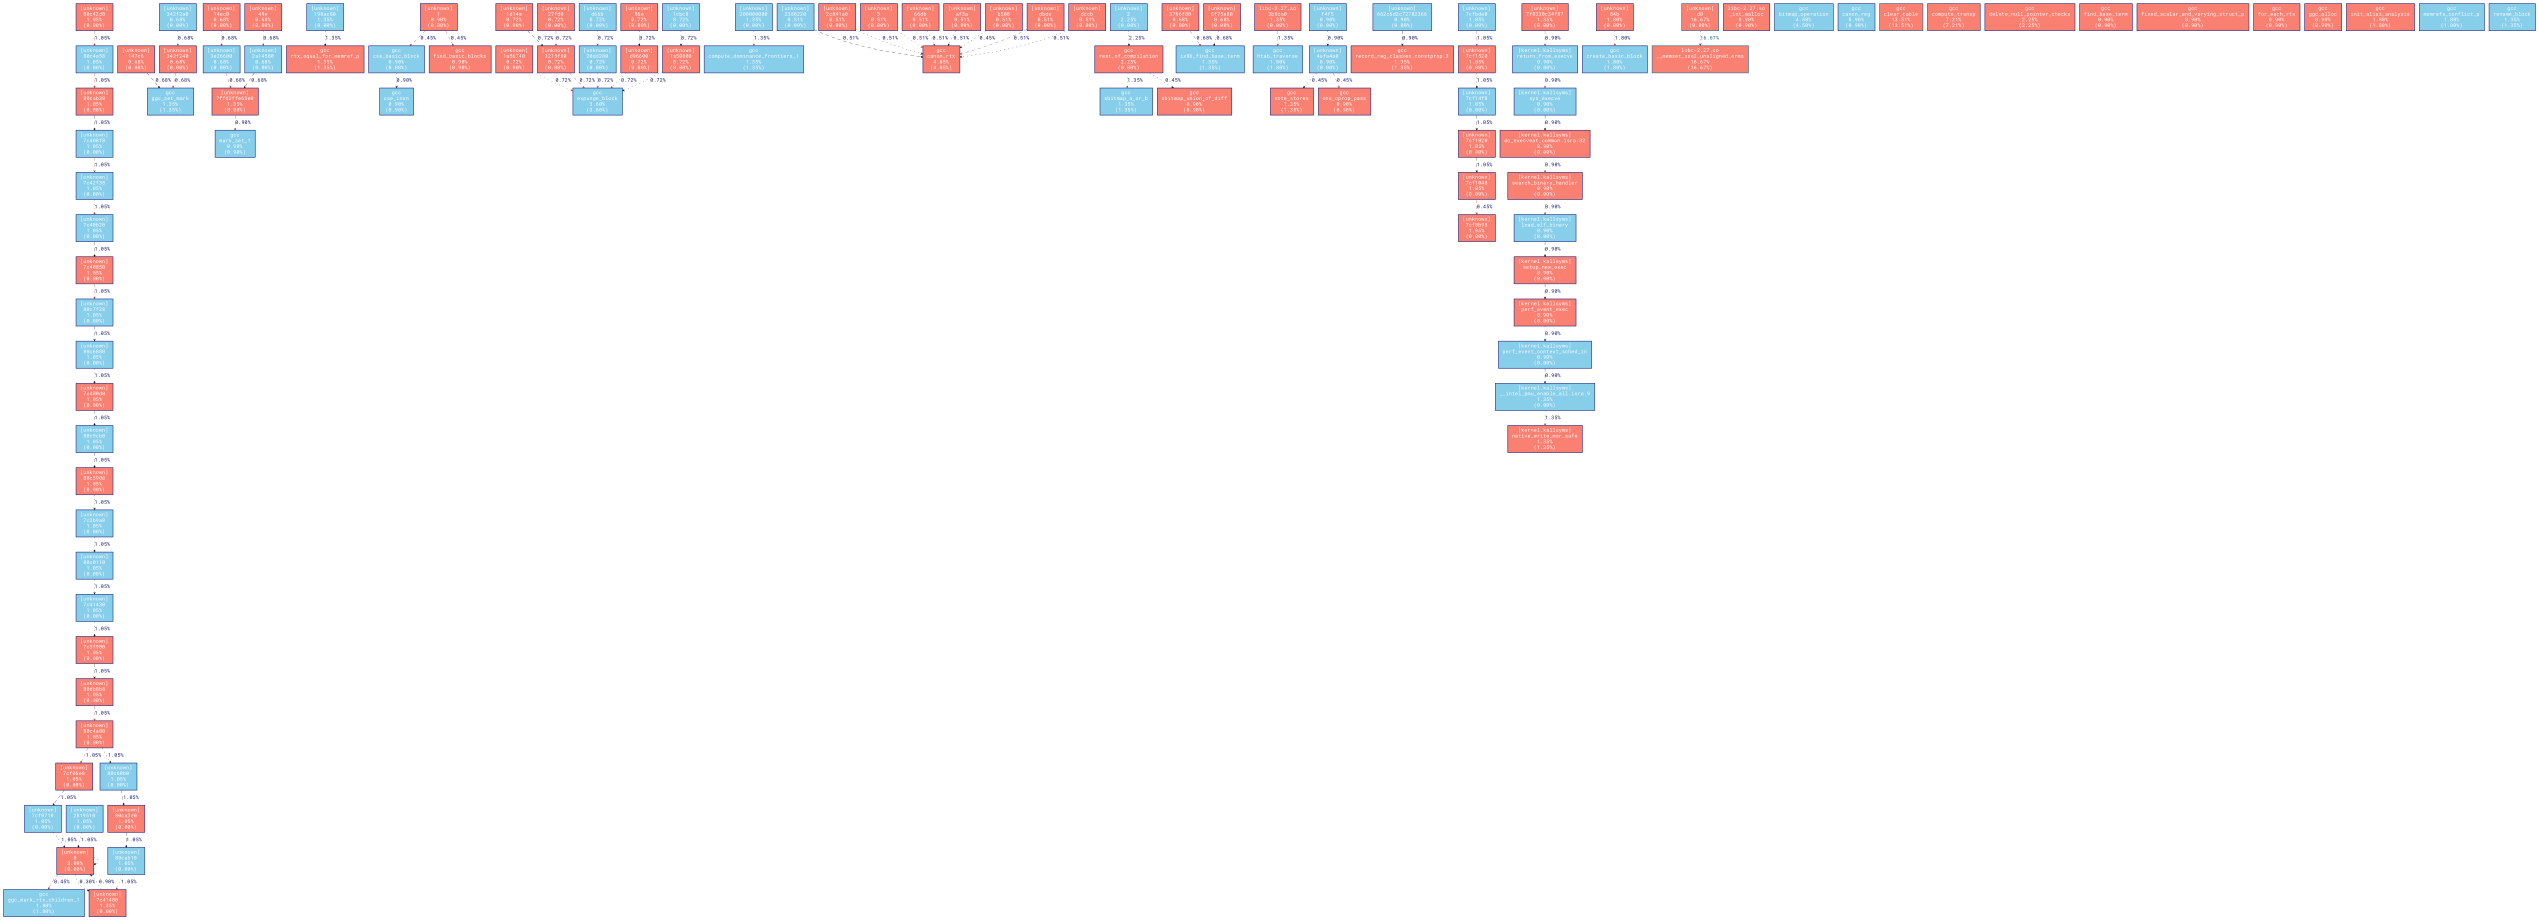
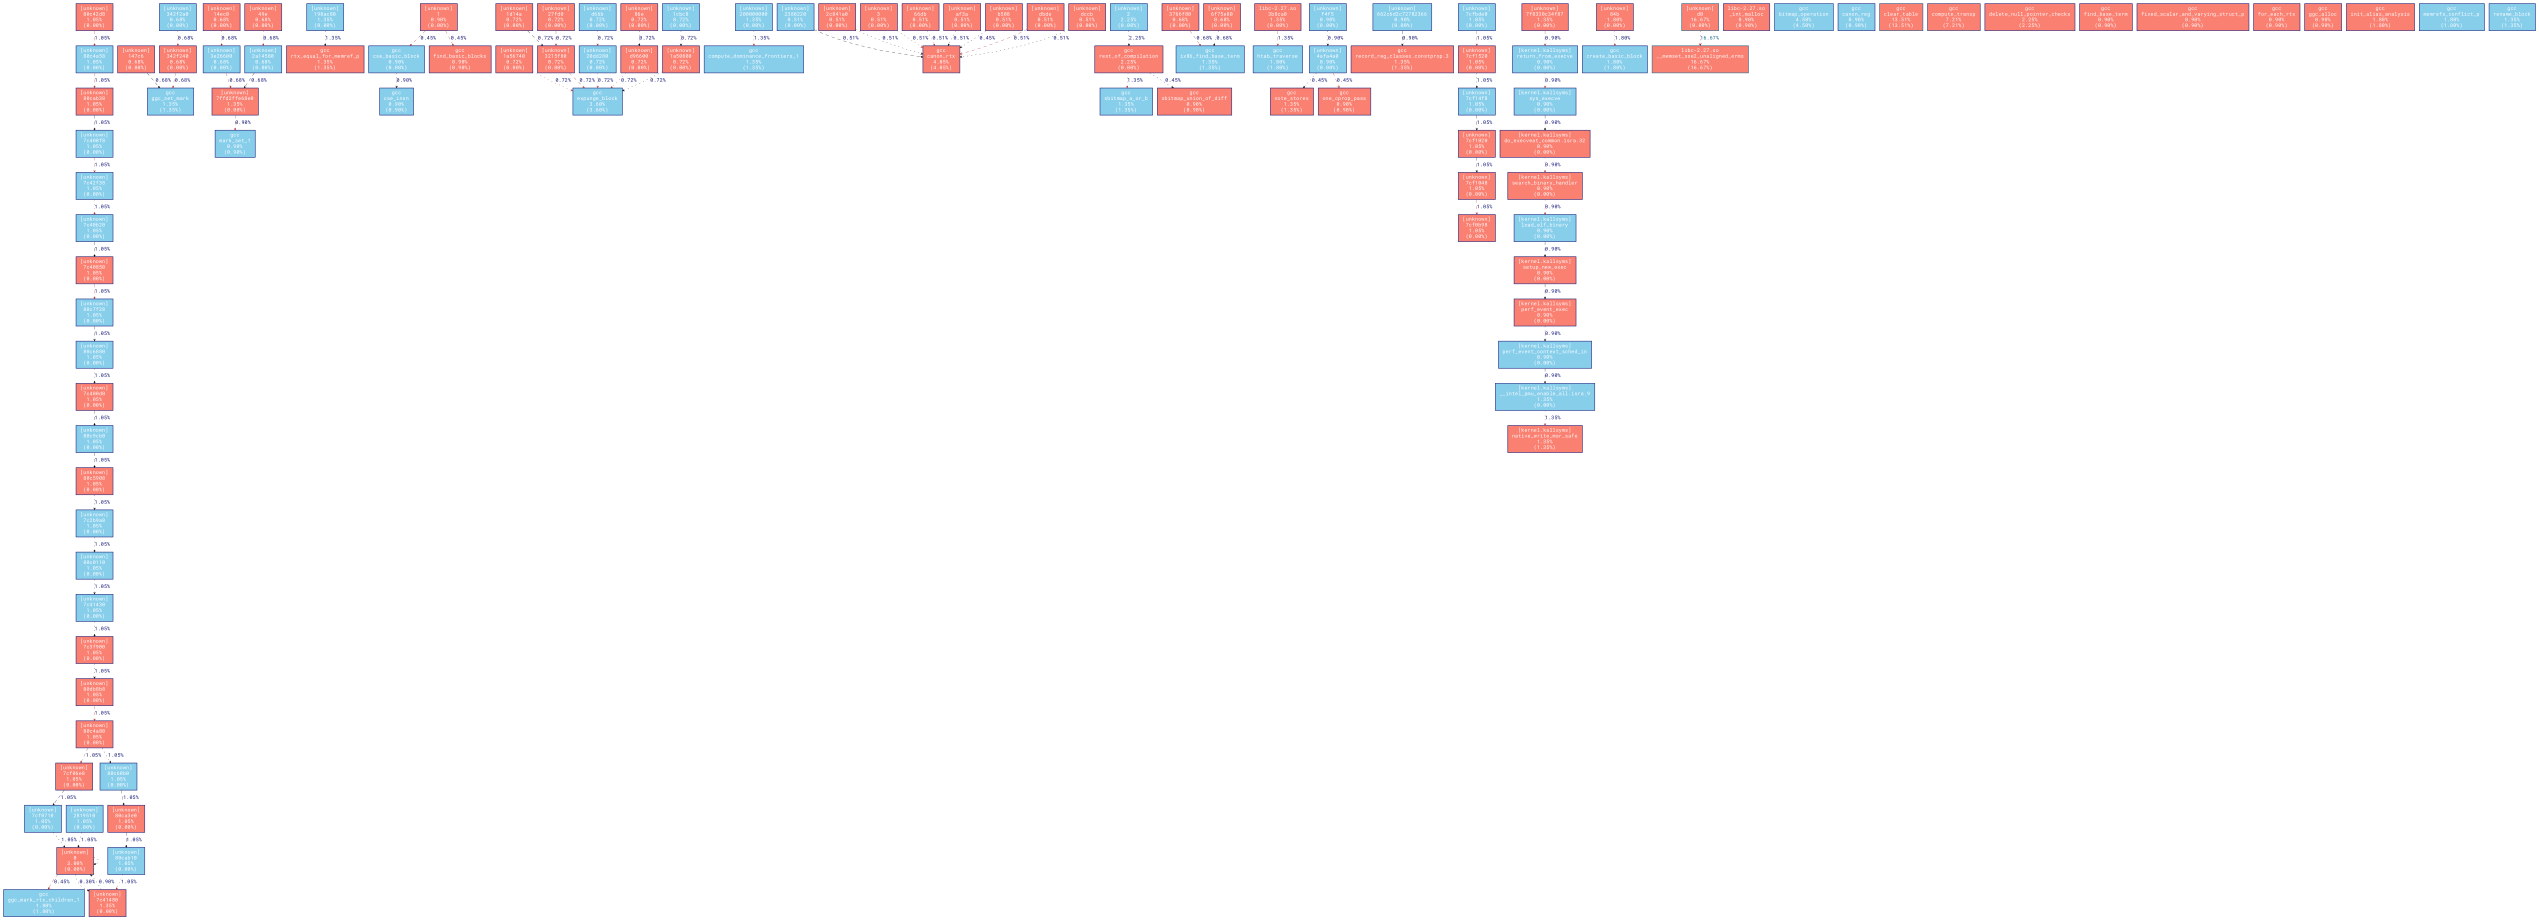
(1485, 207) -> (1485, 207)
(95, 670) -> (95, 670)
